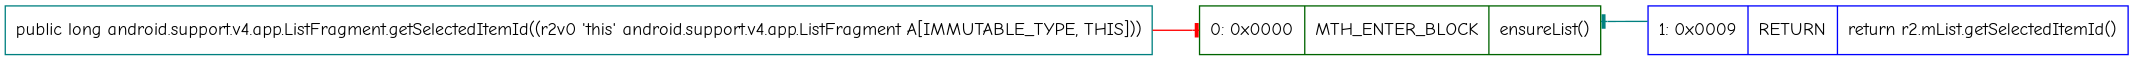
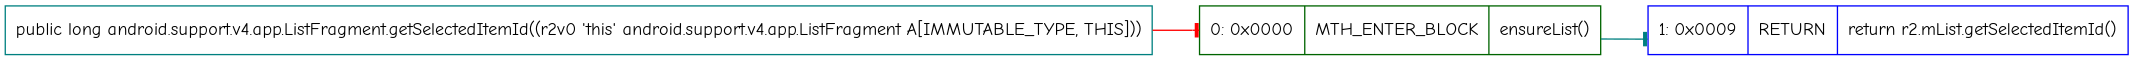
(1628, 21) -> (1621, 39)
